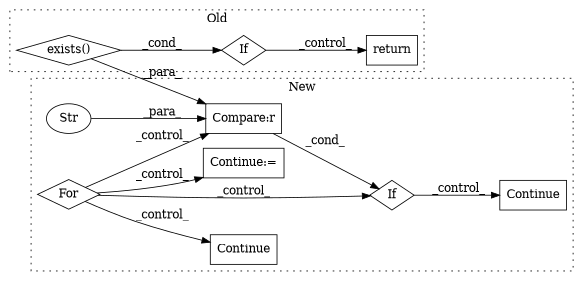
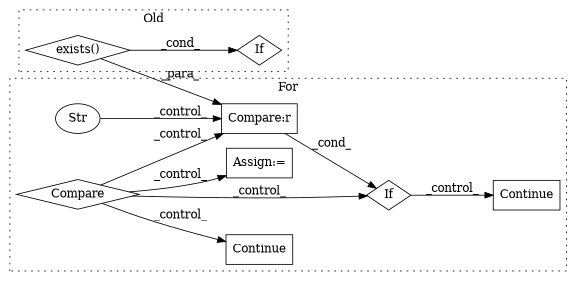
(392, 50) -> none
(302, 88) -> (288, 88)
(162, 112) -> (180, 112)
(244, 163) -> (259, 163)
(69, 194) -> (78, 194)
